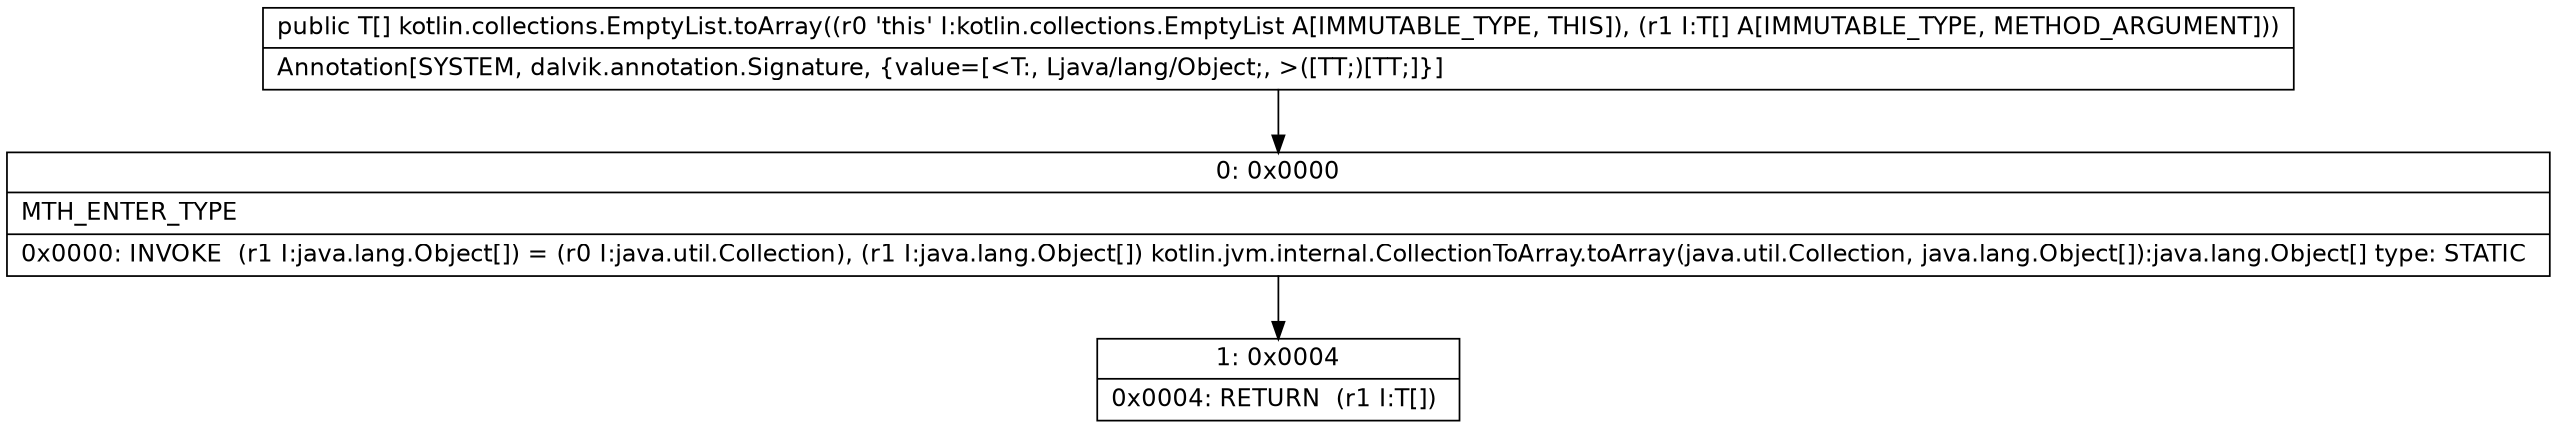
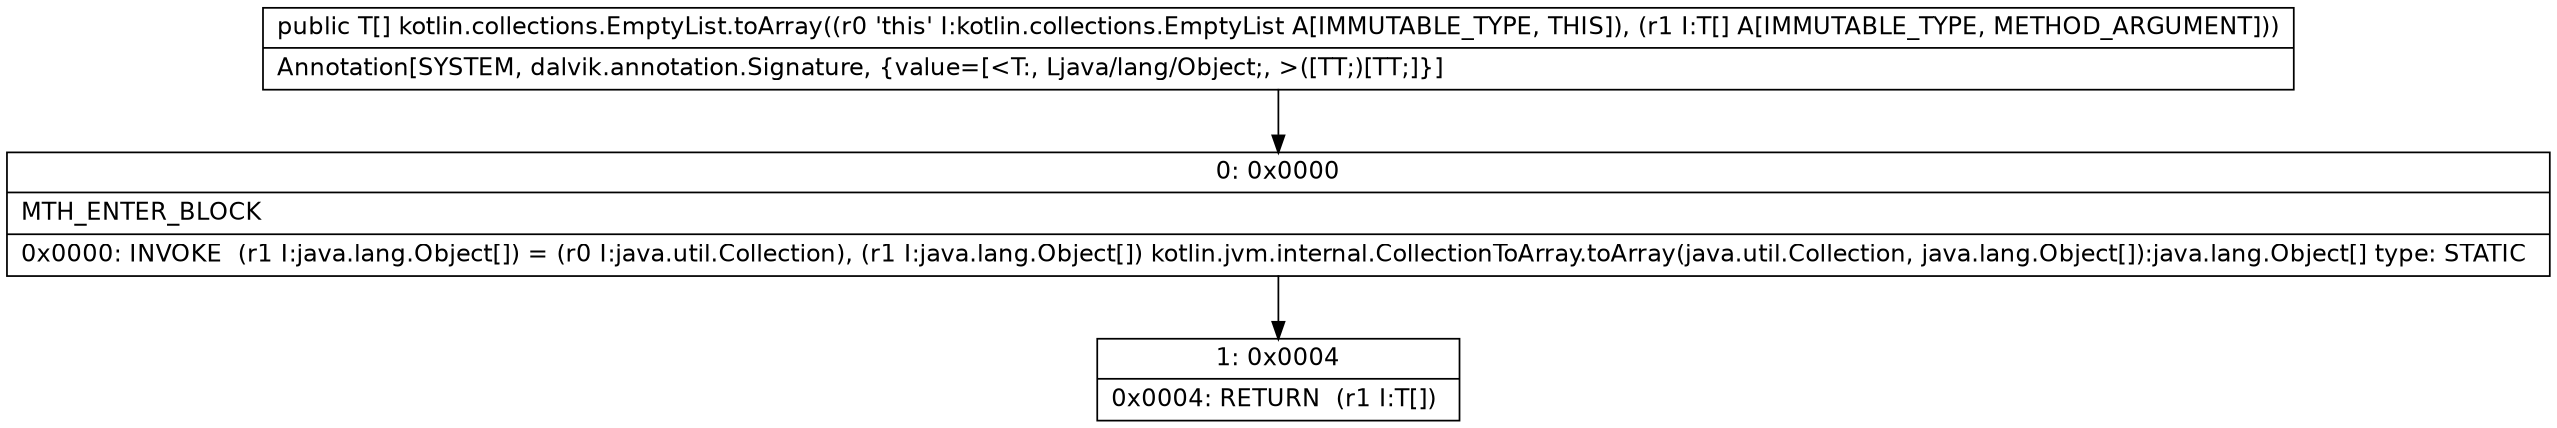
(130, 212) -> (142, 212)
